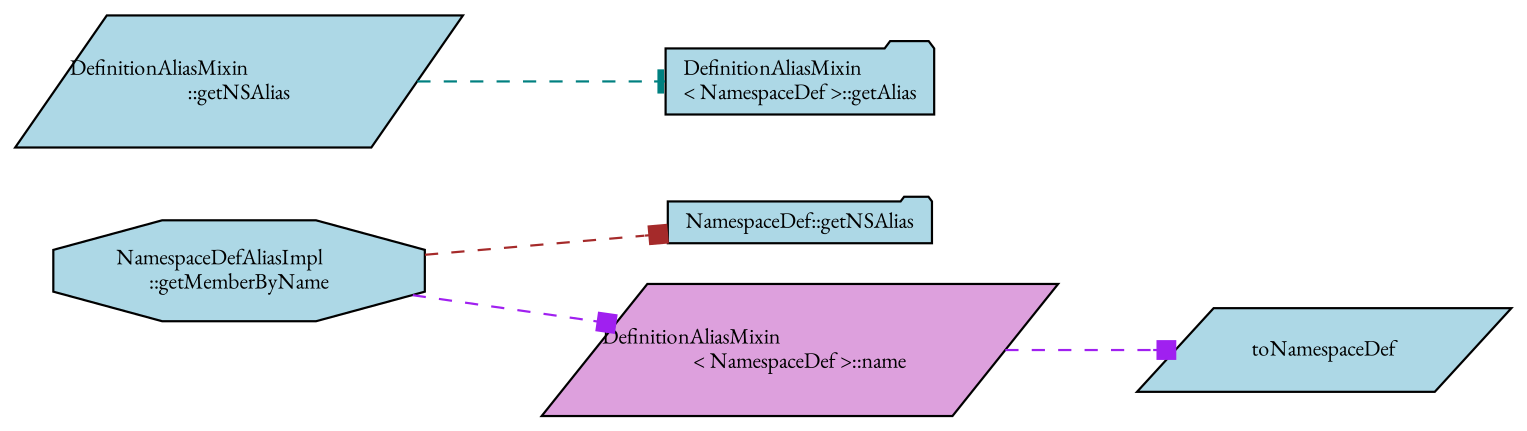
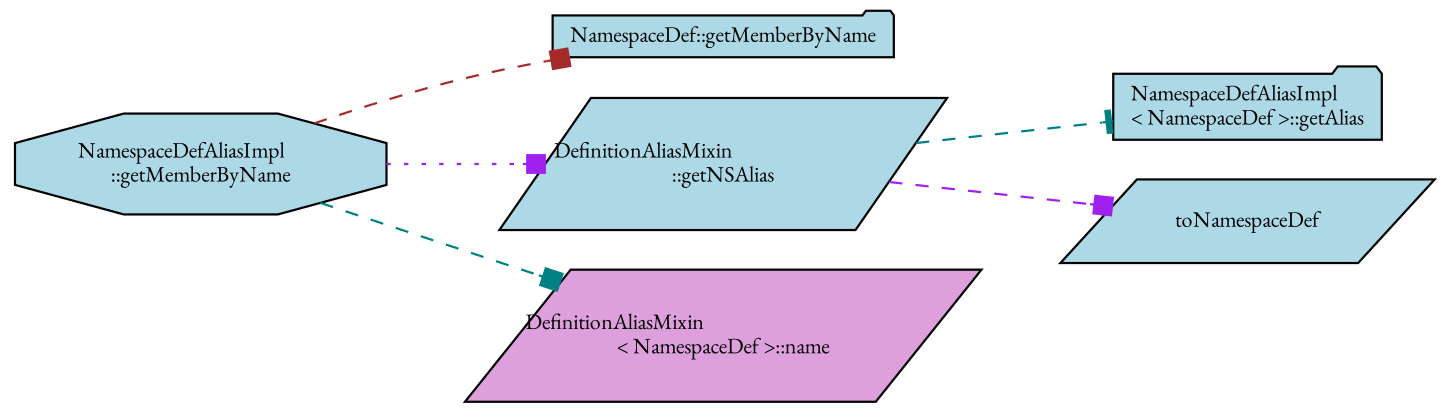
(800, 81) -> (1248, 107)
none -> (454, 164)
(800, 222) -> (723, 36)
(503, 308) -> (430, 239)
(1079, 350) -> (990, 193)
